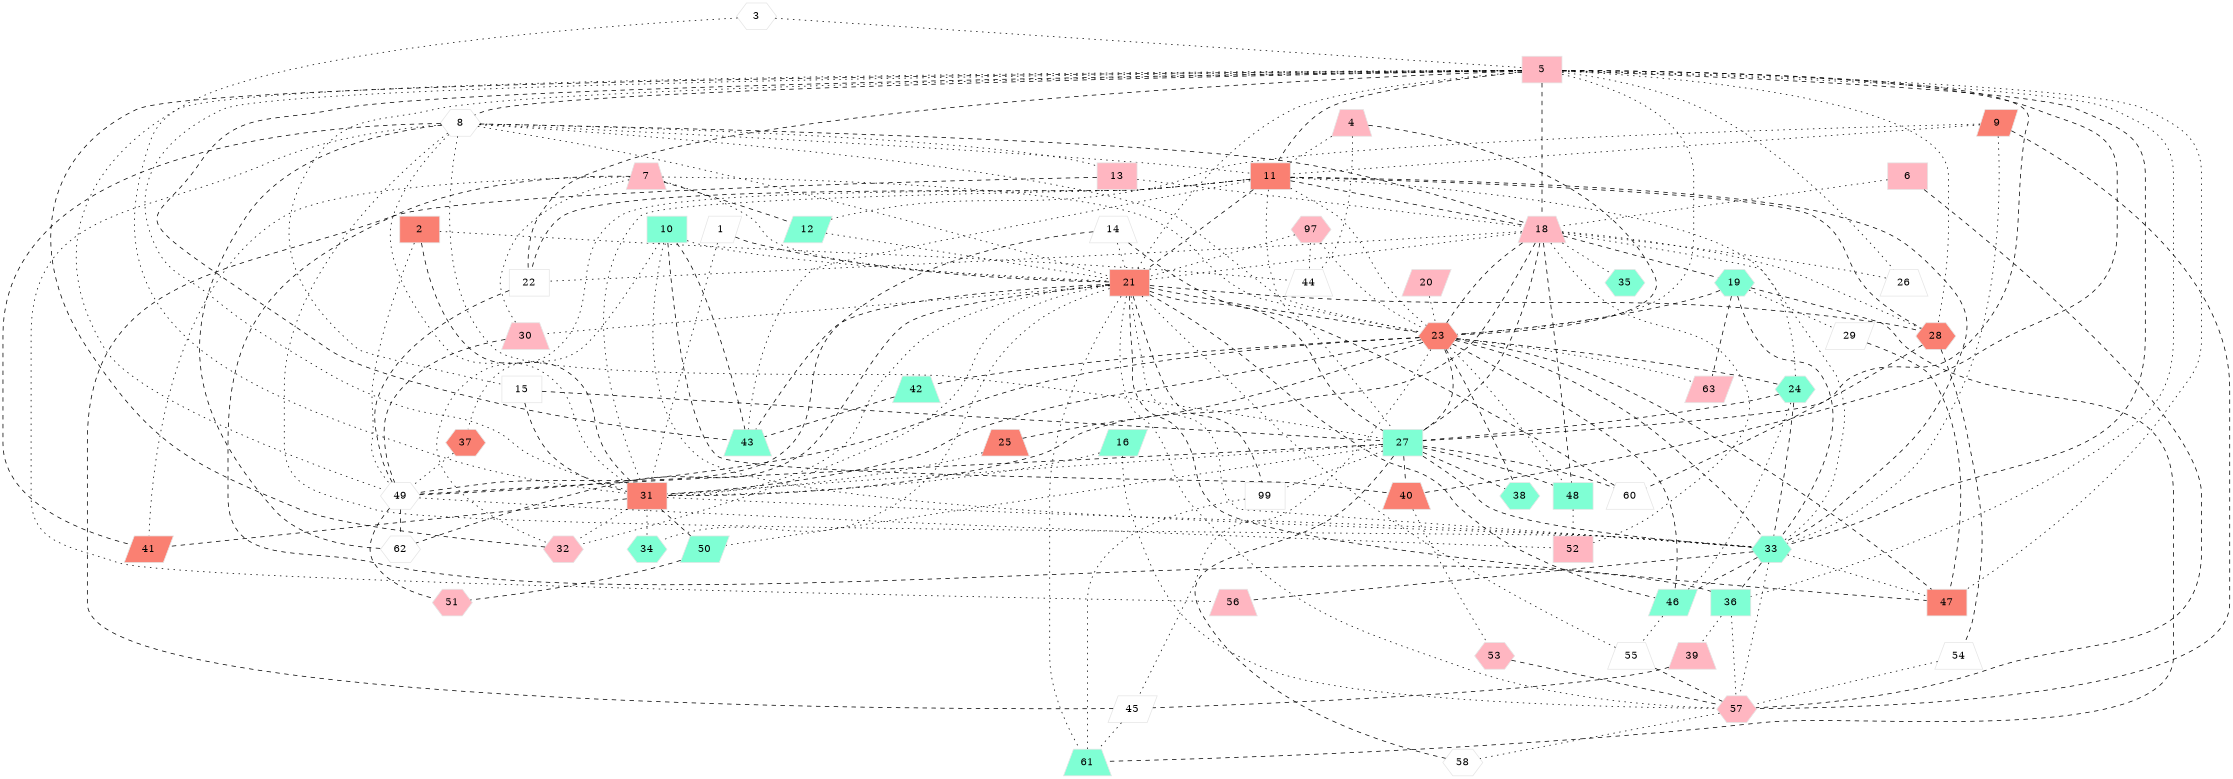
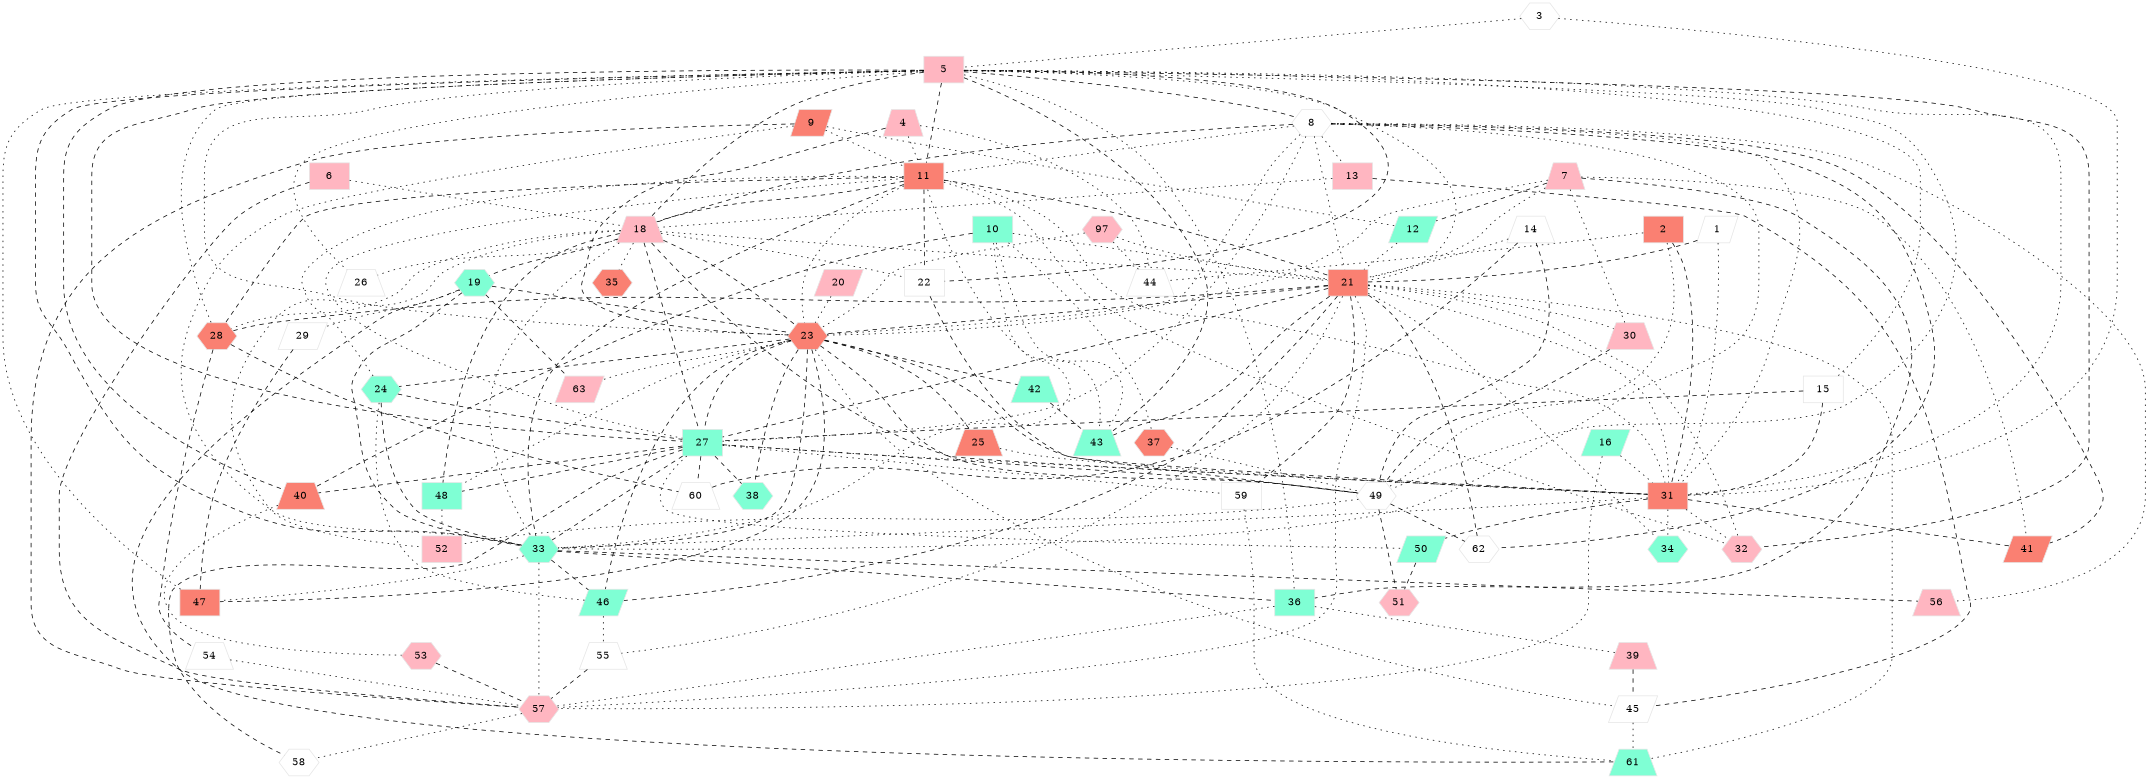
(1625, 283) -> (612, 283)
(718, 333) -> (1040, 350)
(1265, 496) -> (1241, 496)
(1367, 519) -> none
(1424, 553) -> none
